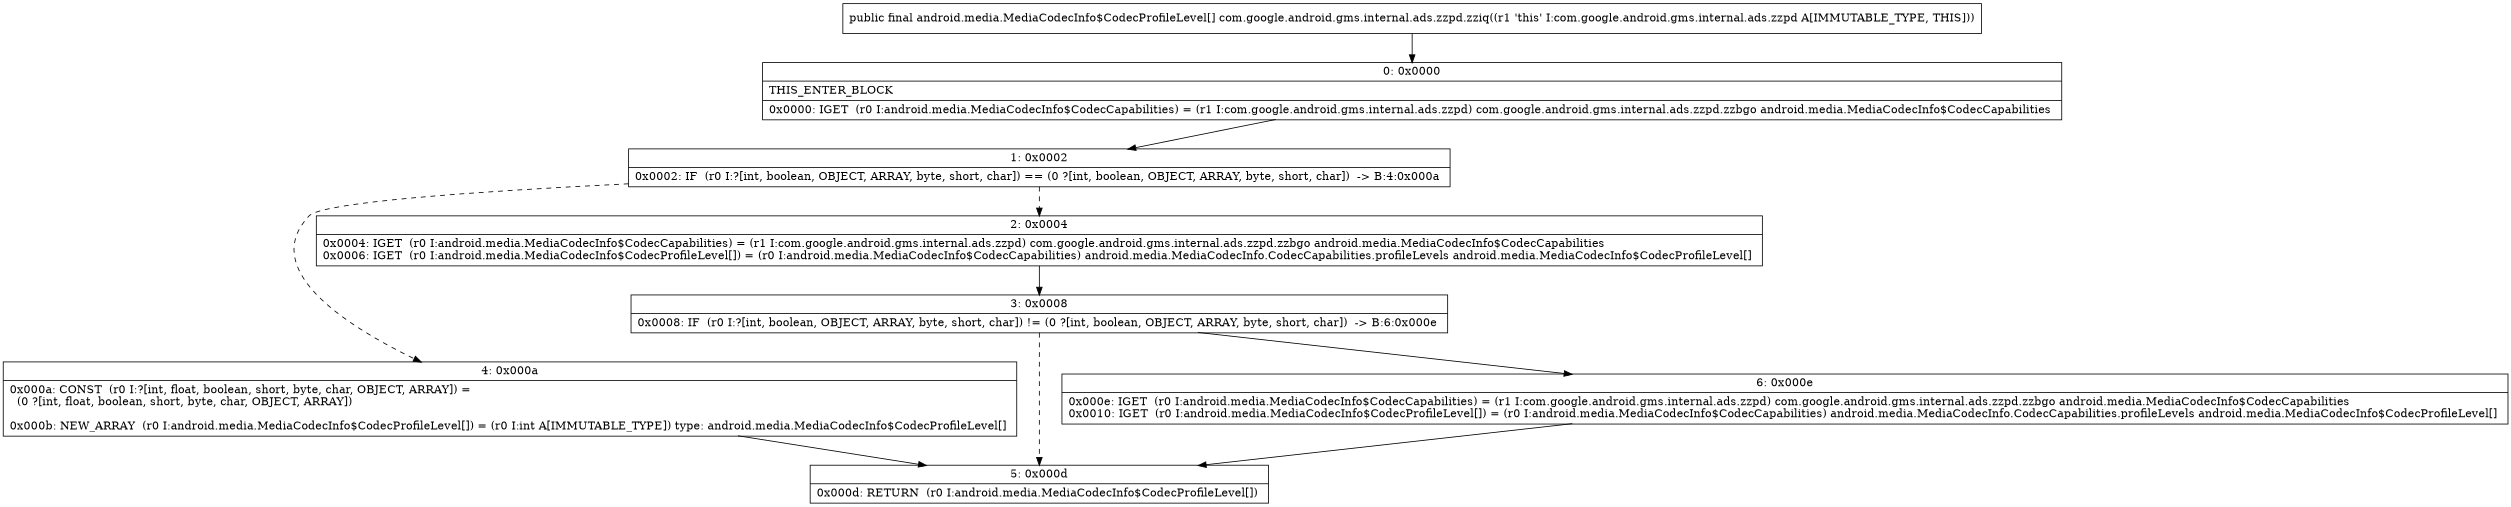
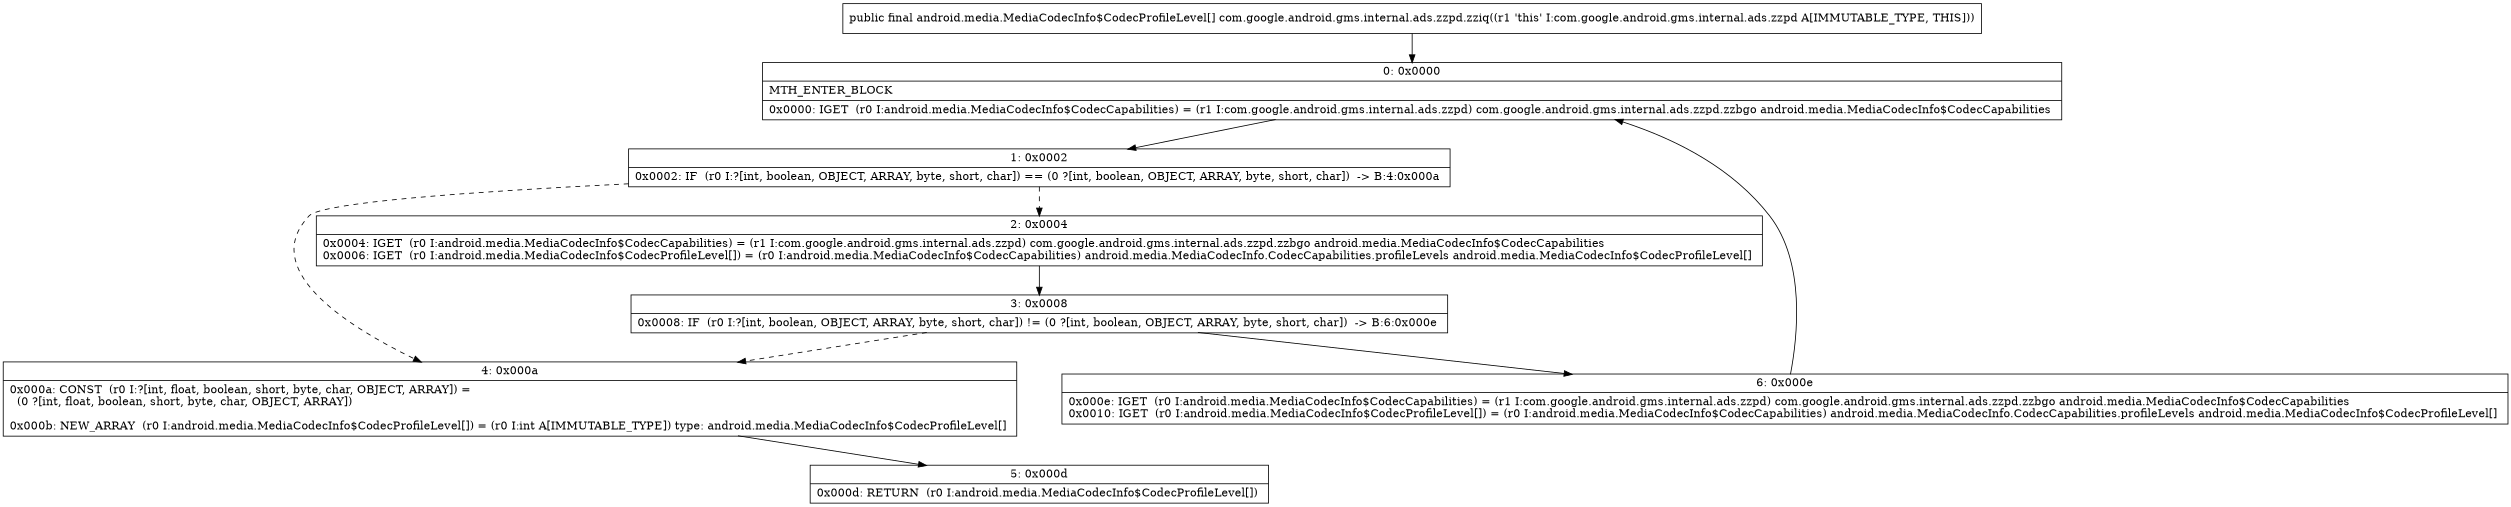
(831, 90) -> (831, 90)
(1039, 395) -> (836, 347)
(1389, 444) -> (1766, 211)
